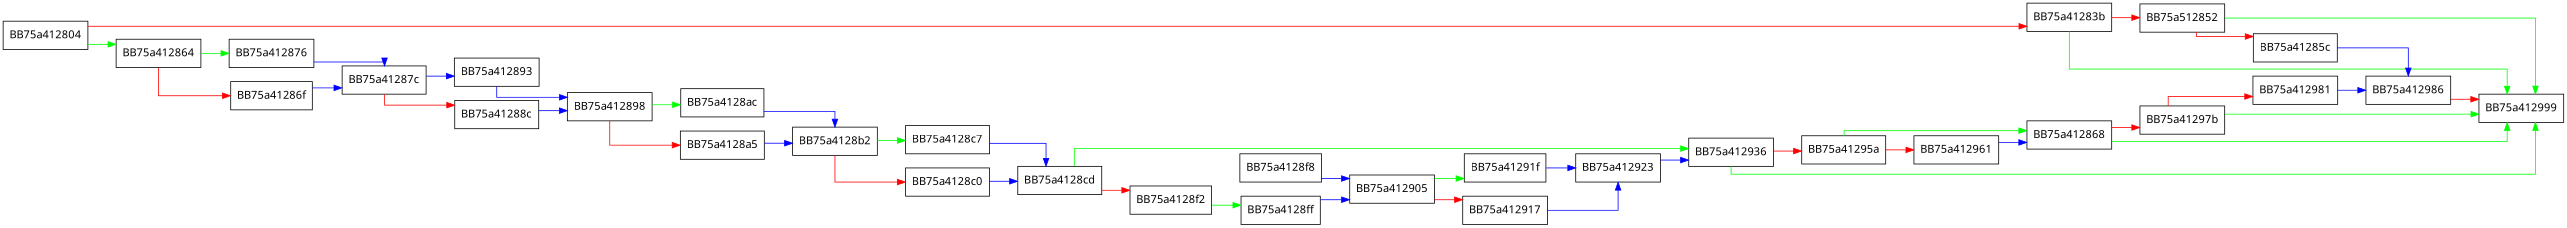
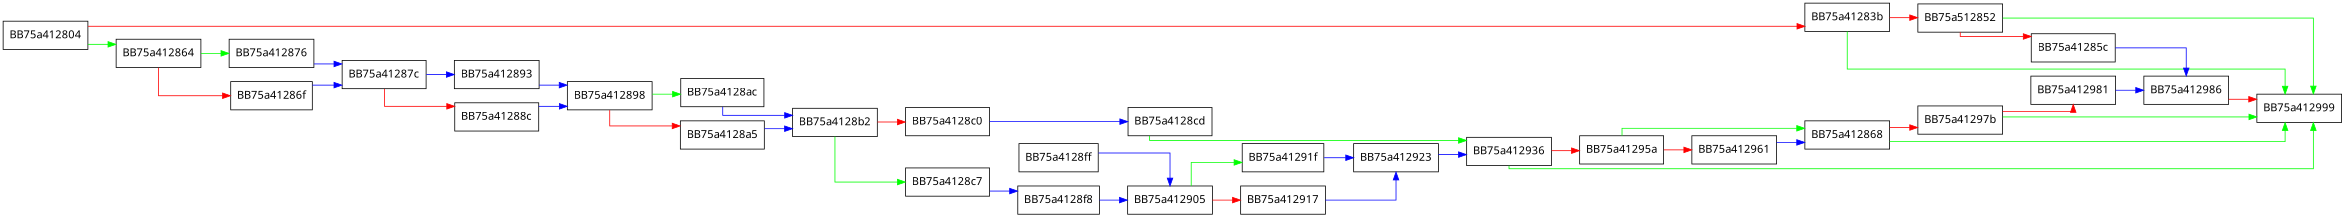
(1025, 143) -> (1000, 191)
(1171, 200) -> none
